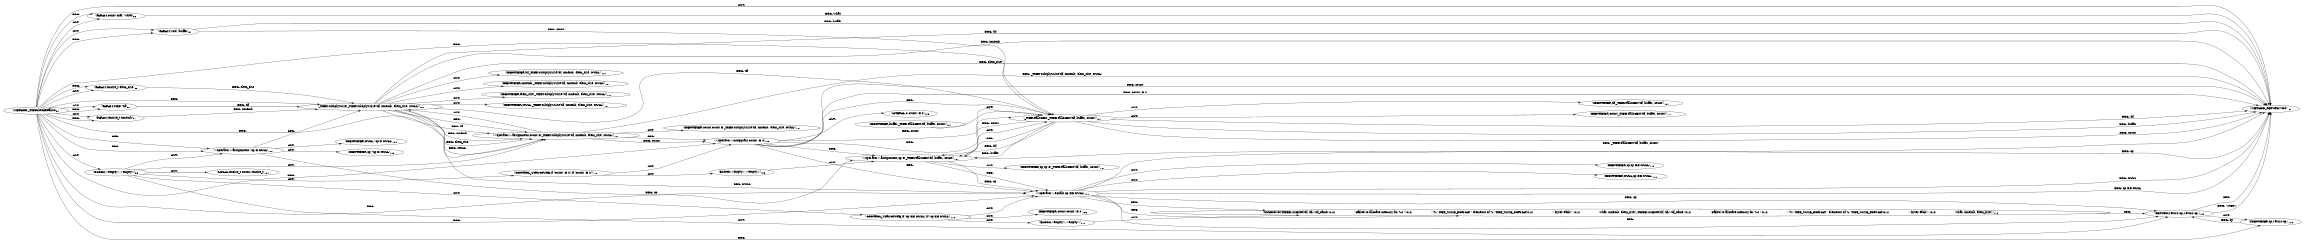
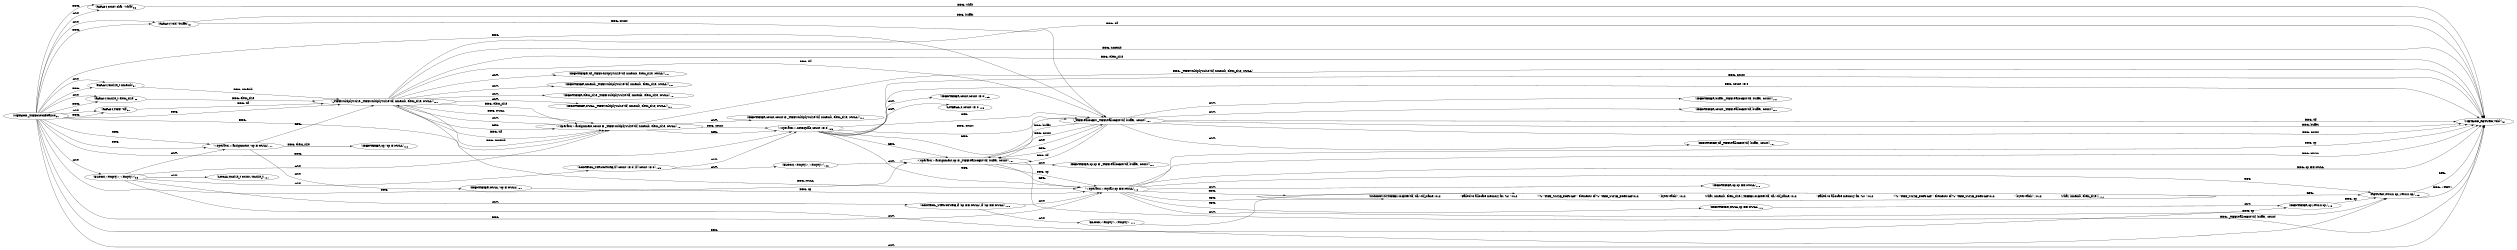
(981, 110) -> (1403, 101)
(292, 150) -> (299, 145)
(1135, 180) -> (1213, 203)
(640, 194) -> (807, 192)
(1001, 218) -> (889, 106)
(2225, 218) -> (2025, 206)
